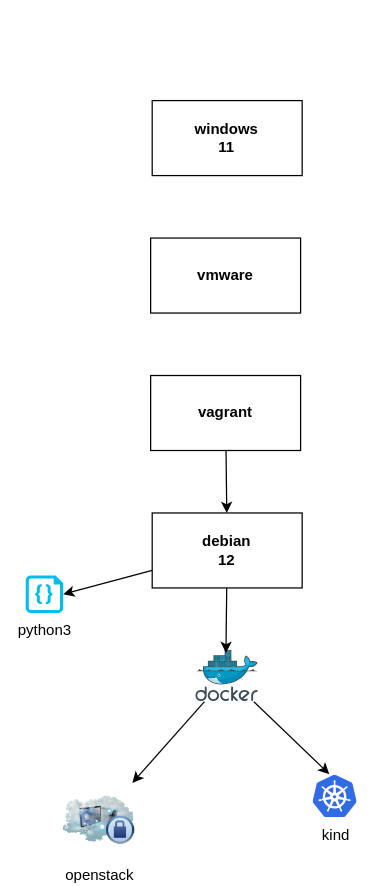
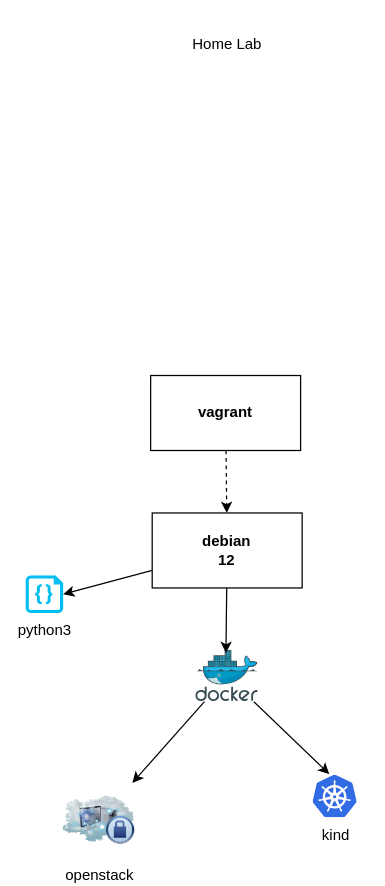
none -> (227, 44)
(227, 138) -> none
(226, 276) -> none
(226, 478) -> (226, 478)
